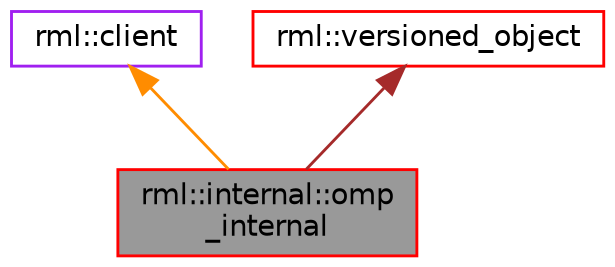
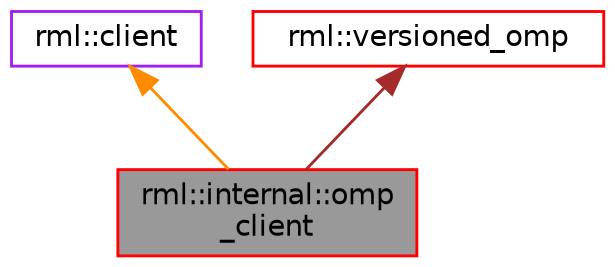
(428, 39) -> (428, 39)
(267, 213) -> (267, 213)
